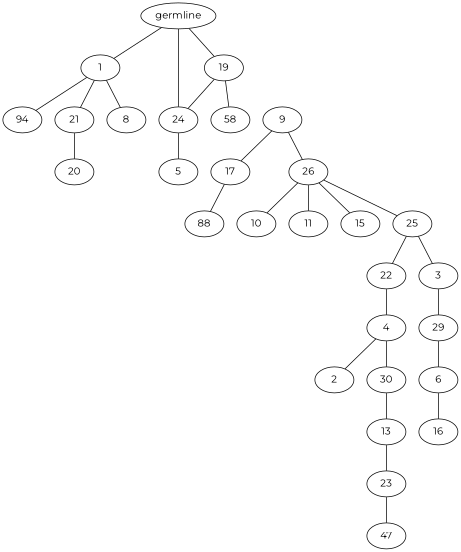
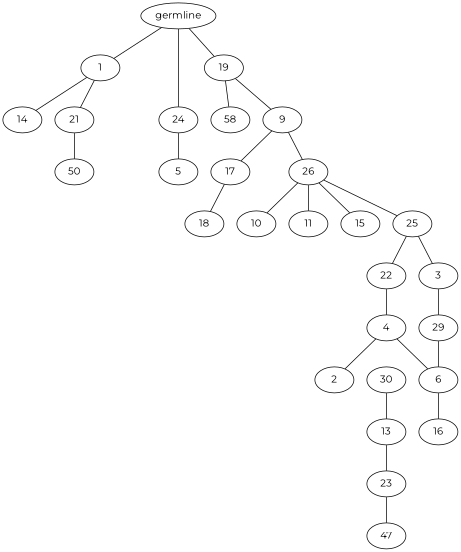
(201, 94) -> (253, 94)
(22, 120) -> (22, 120)
(126, 120) -> none
(74, 172) -> (74, 172)
(204, 224) -> (204, 224)
(386, 354) -> (412, 354)
